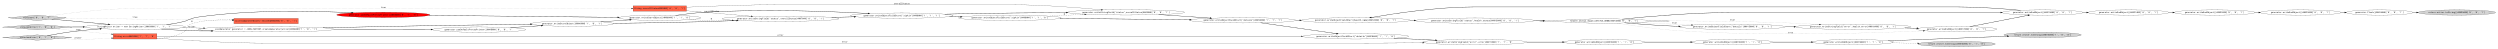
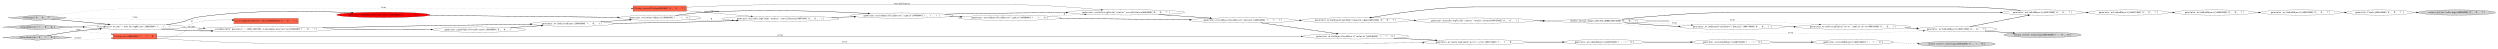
(1948, 39) -> (1999, 32)
